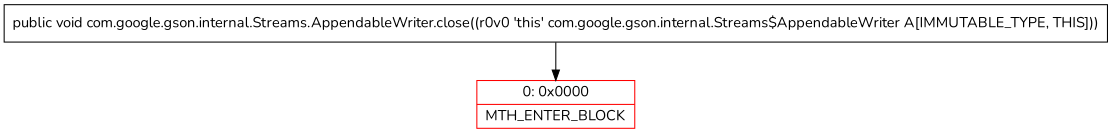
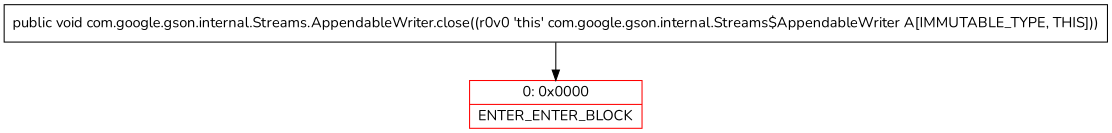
(556, 116) -> (556, 116)
